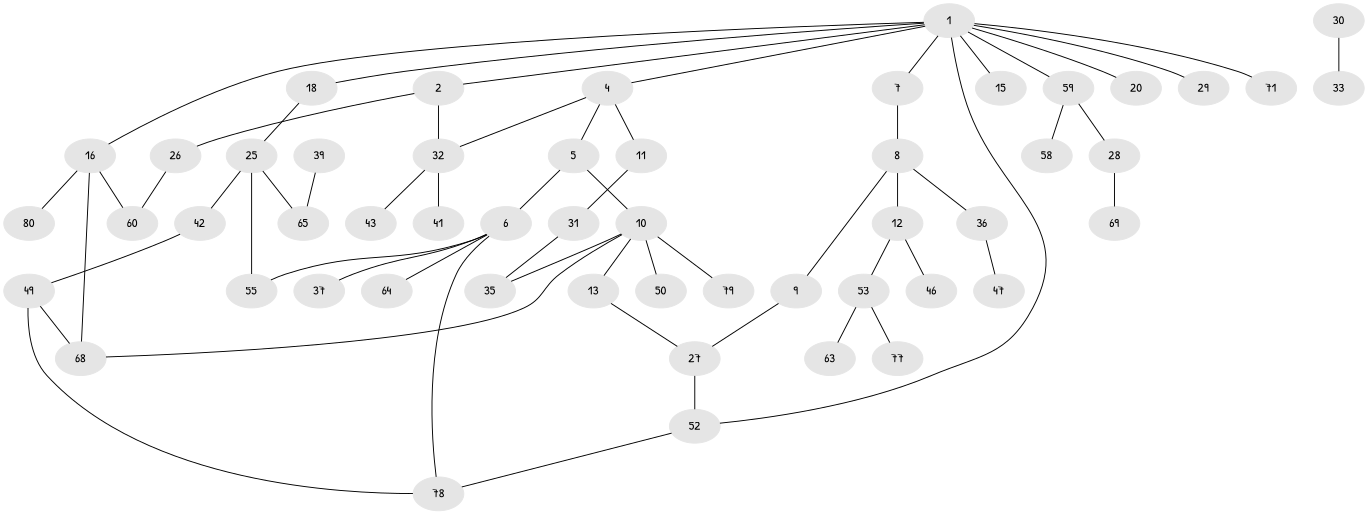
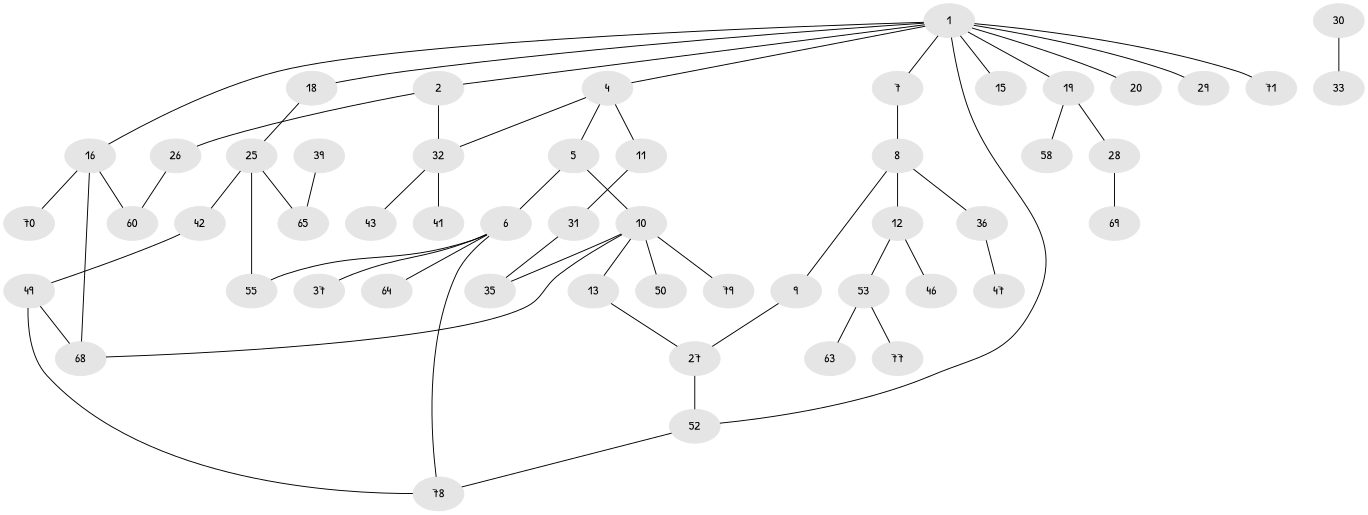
(1068, 88) -> (1068, 88)
(29, 223) -> (29, 223)
